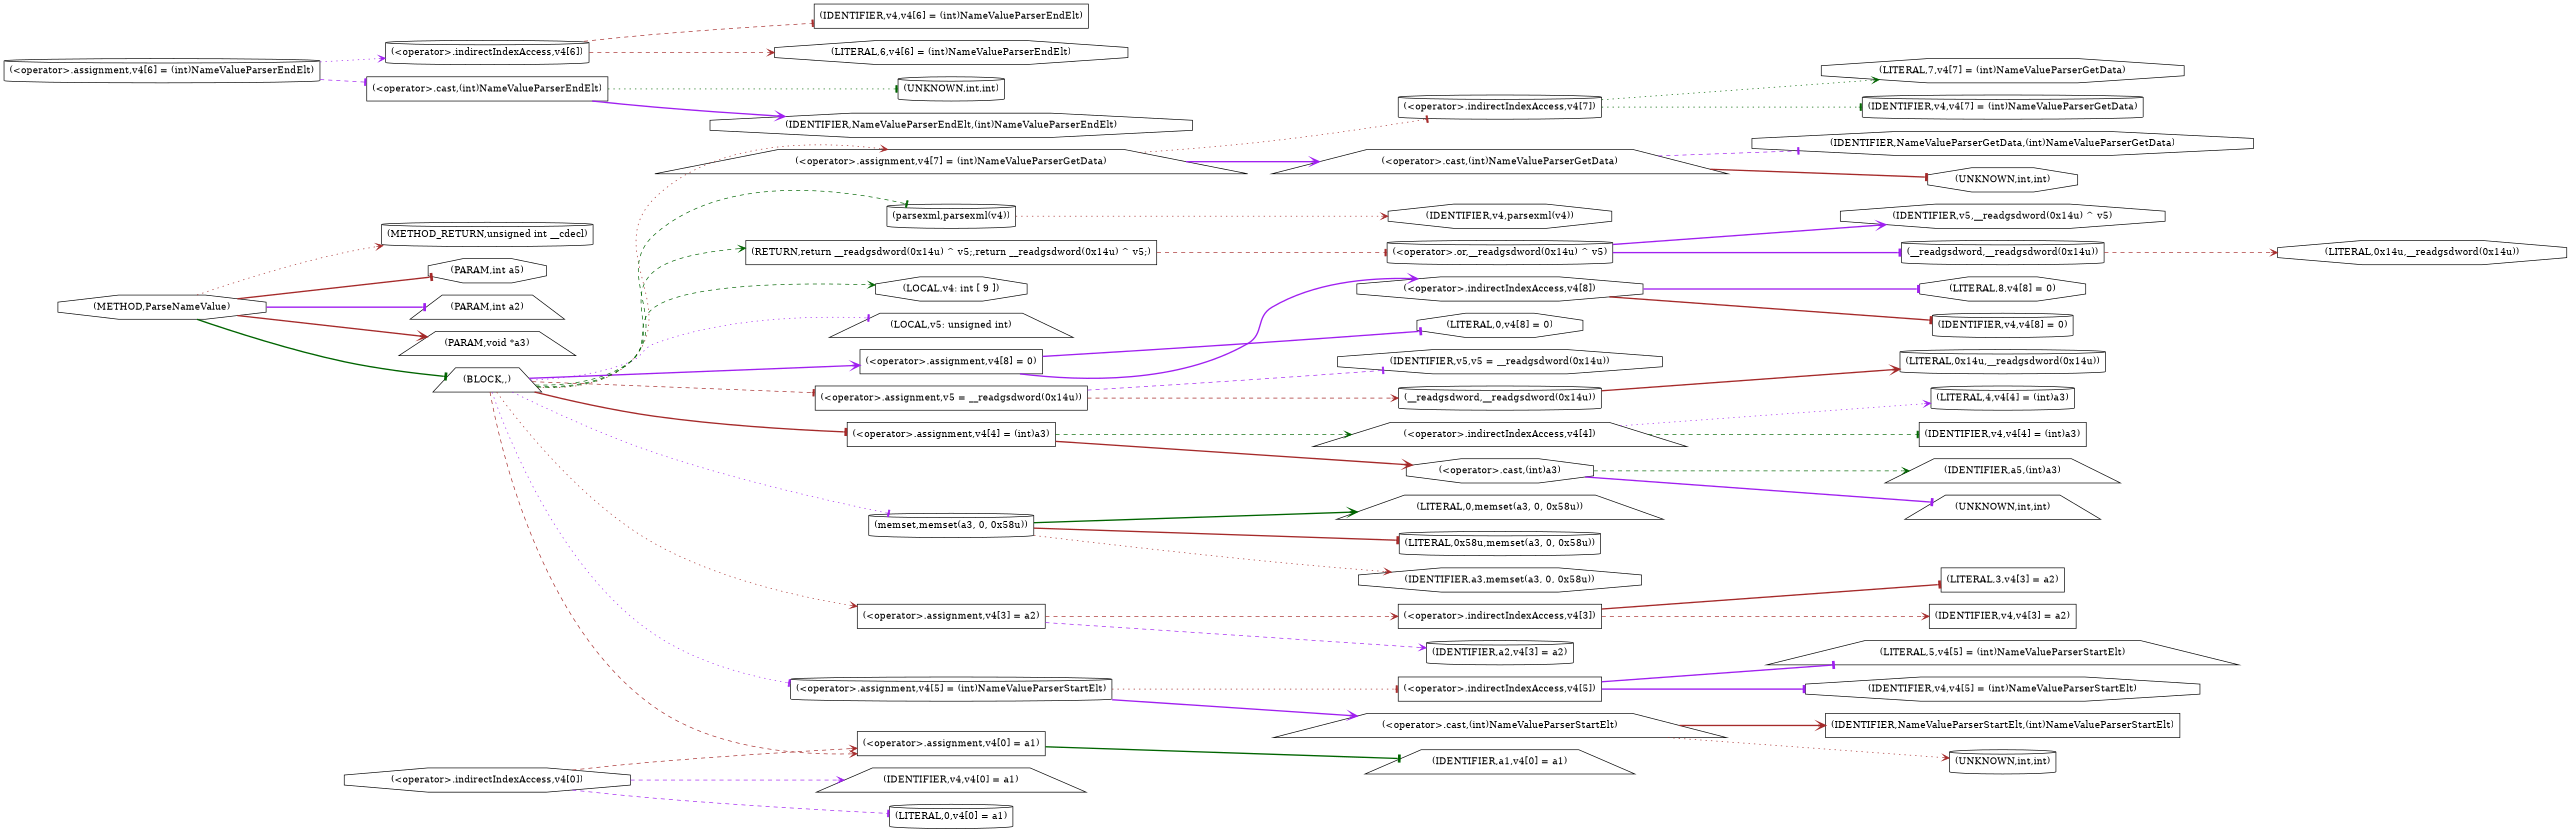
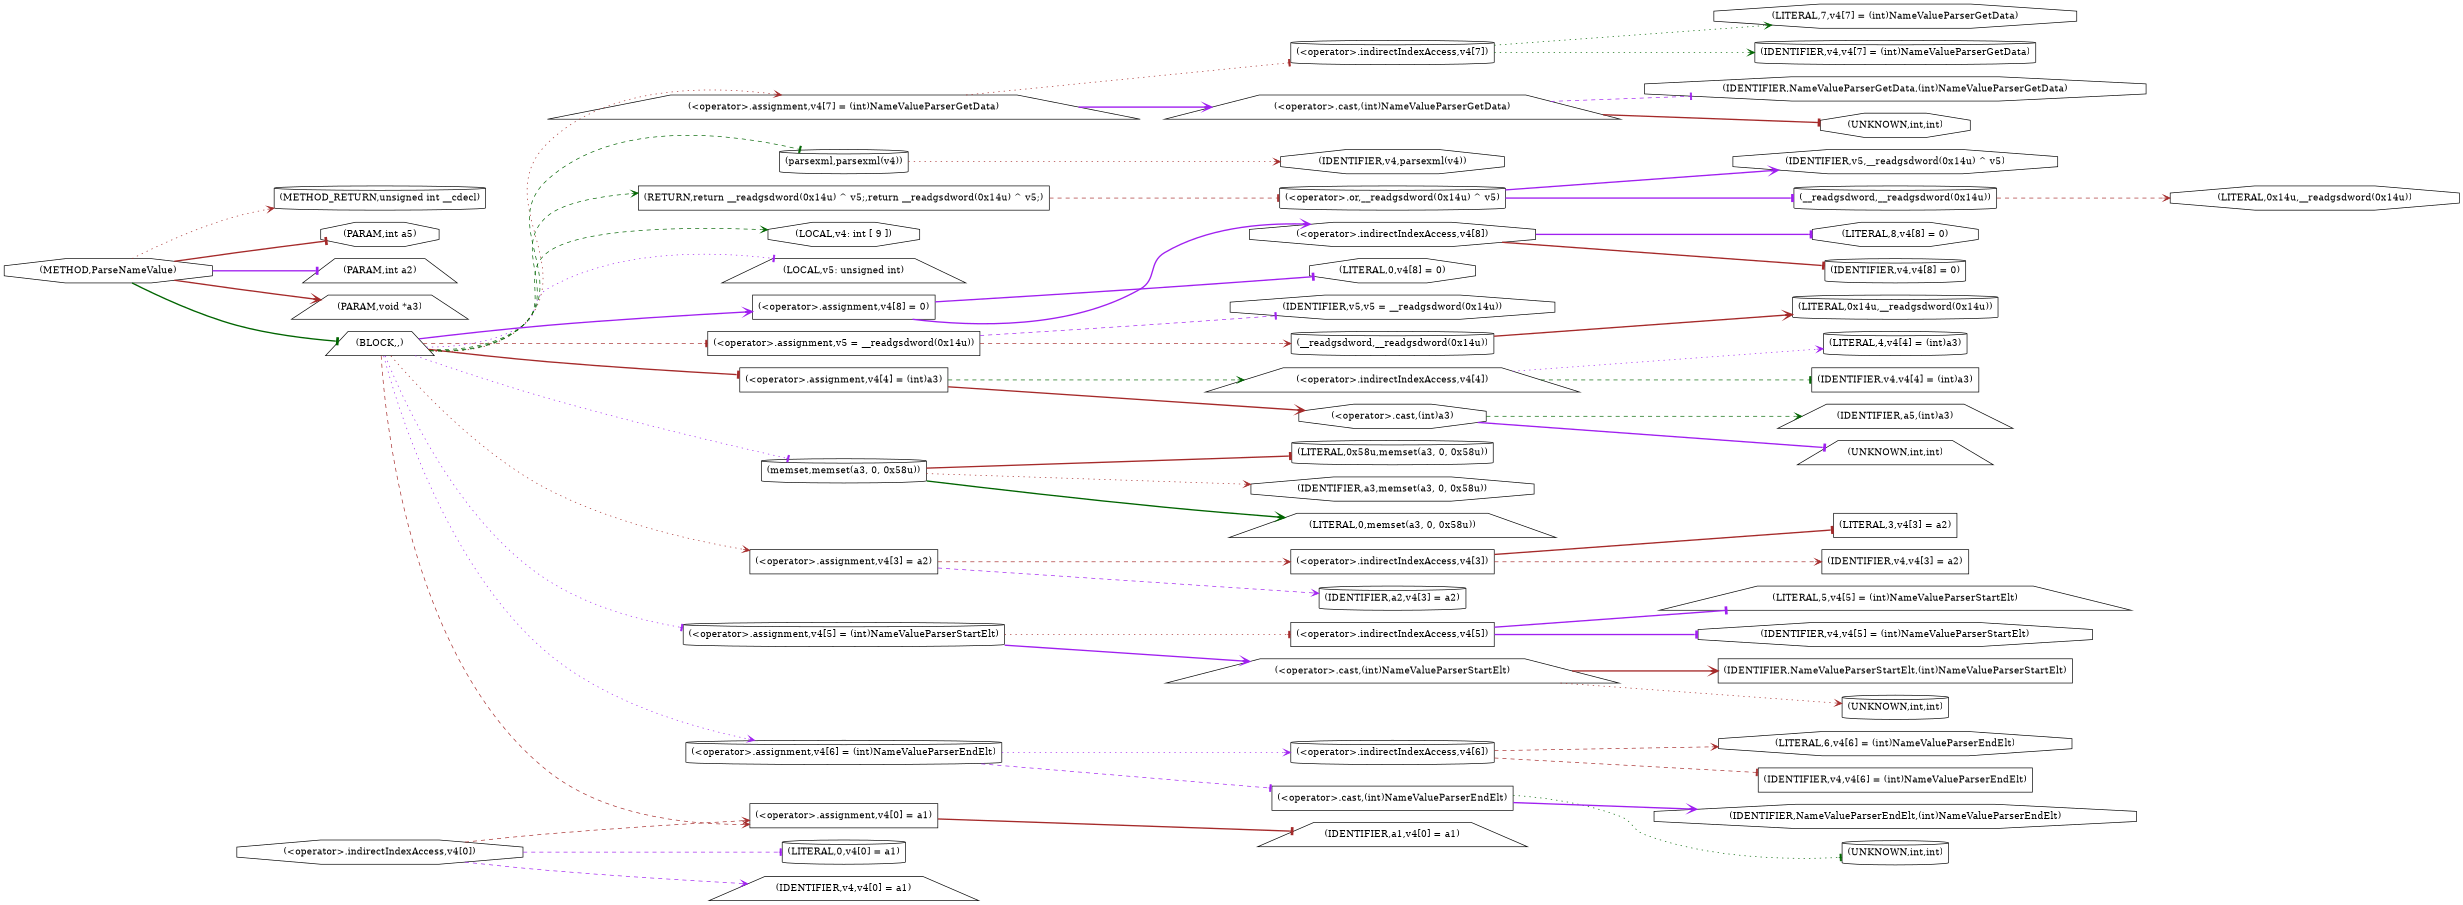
(1730, 107) -> (1621, 53)
none -> (505, 608)
(1221, 753) -> (1114, 825)
